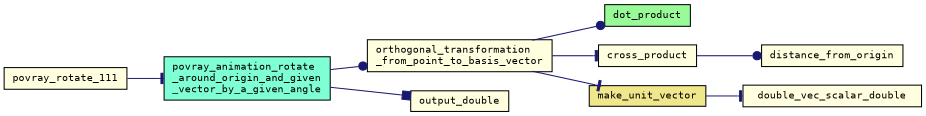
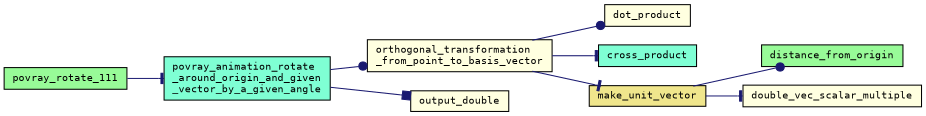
(648, 15) -> (648, 15)
(648, 56) -> (648, 56)
(725, 56) -> (735, 77)
(832, 56) -> (832, 56)
(66, 78) -> (66, 78)
(832, 96) -> (832, 96)
